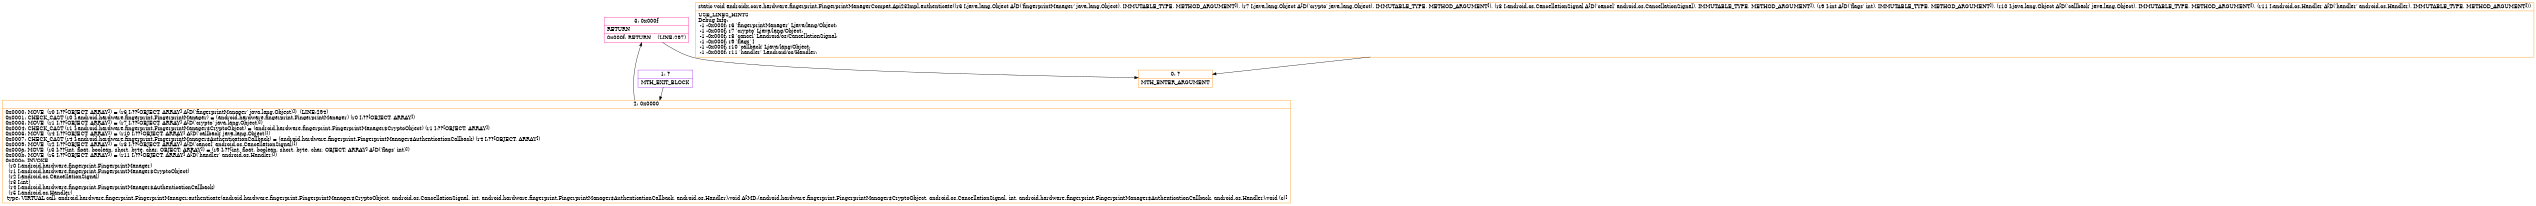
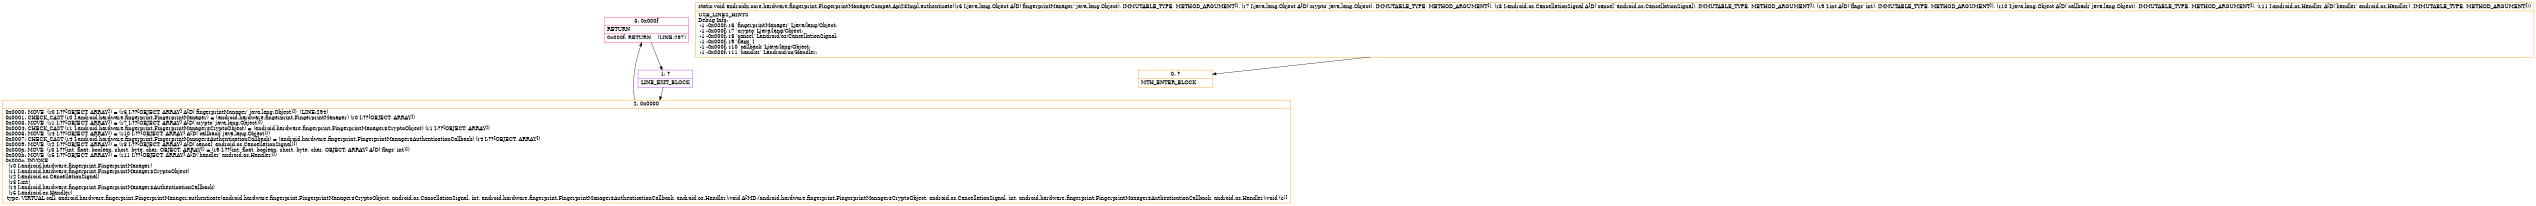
(896, 72) -> (656, 55)
(665, 83) -> (665, 83)
(1175, 83) -> (1169, 83)
